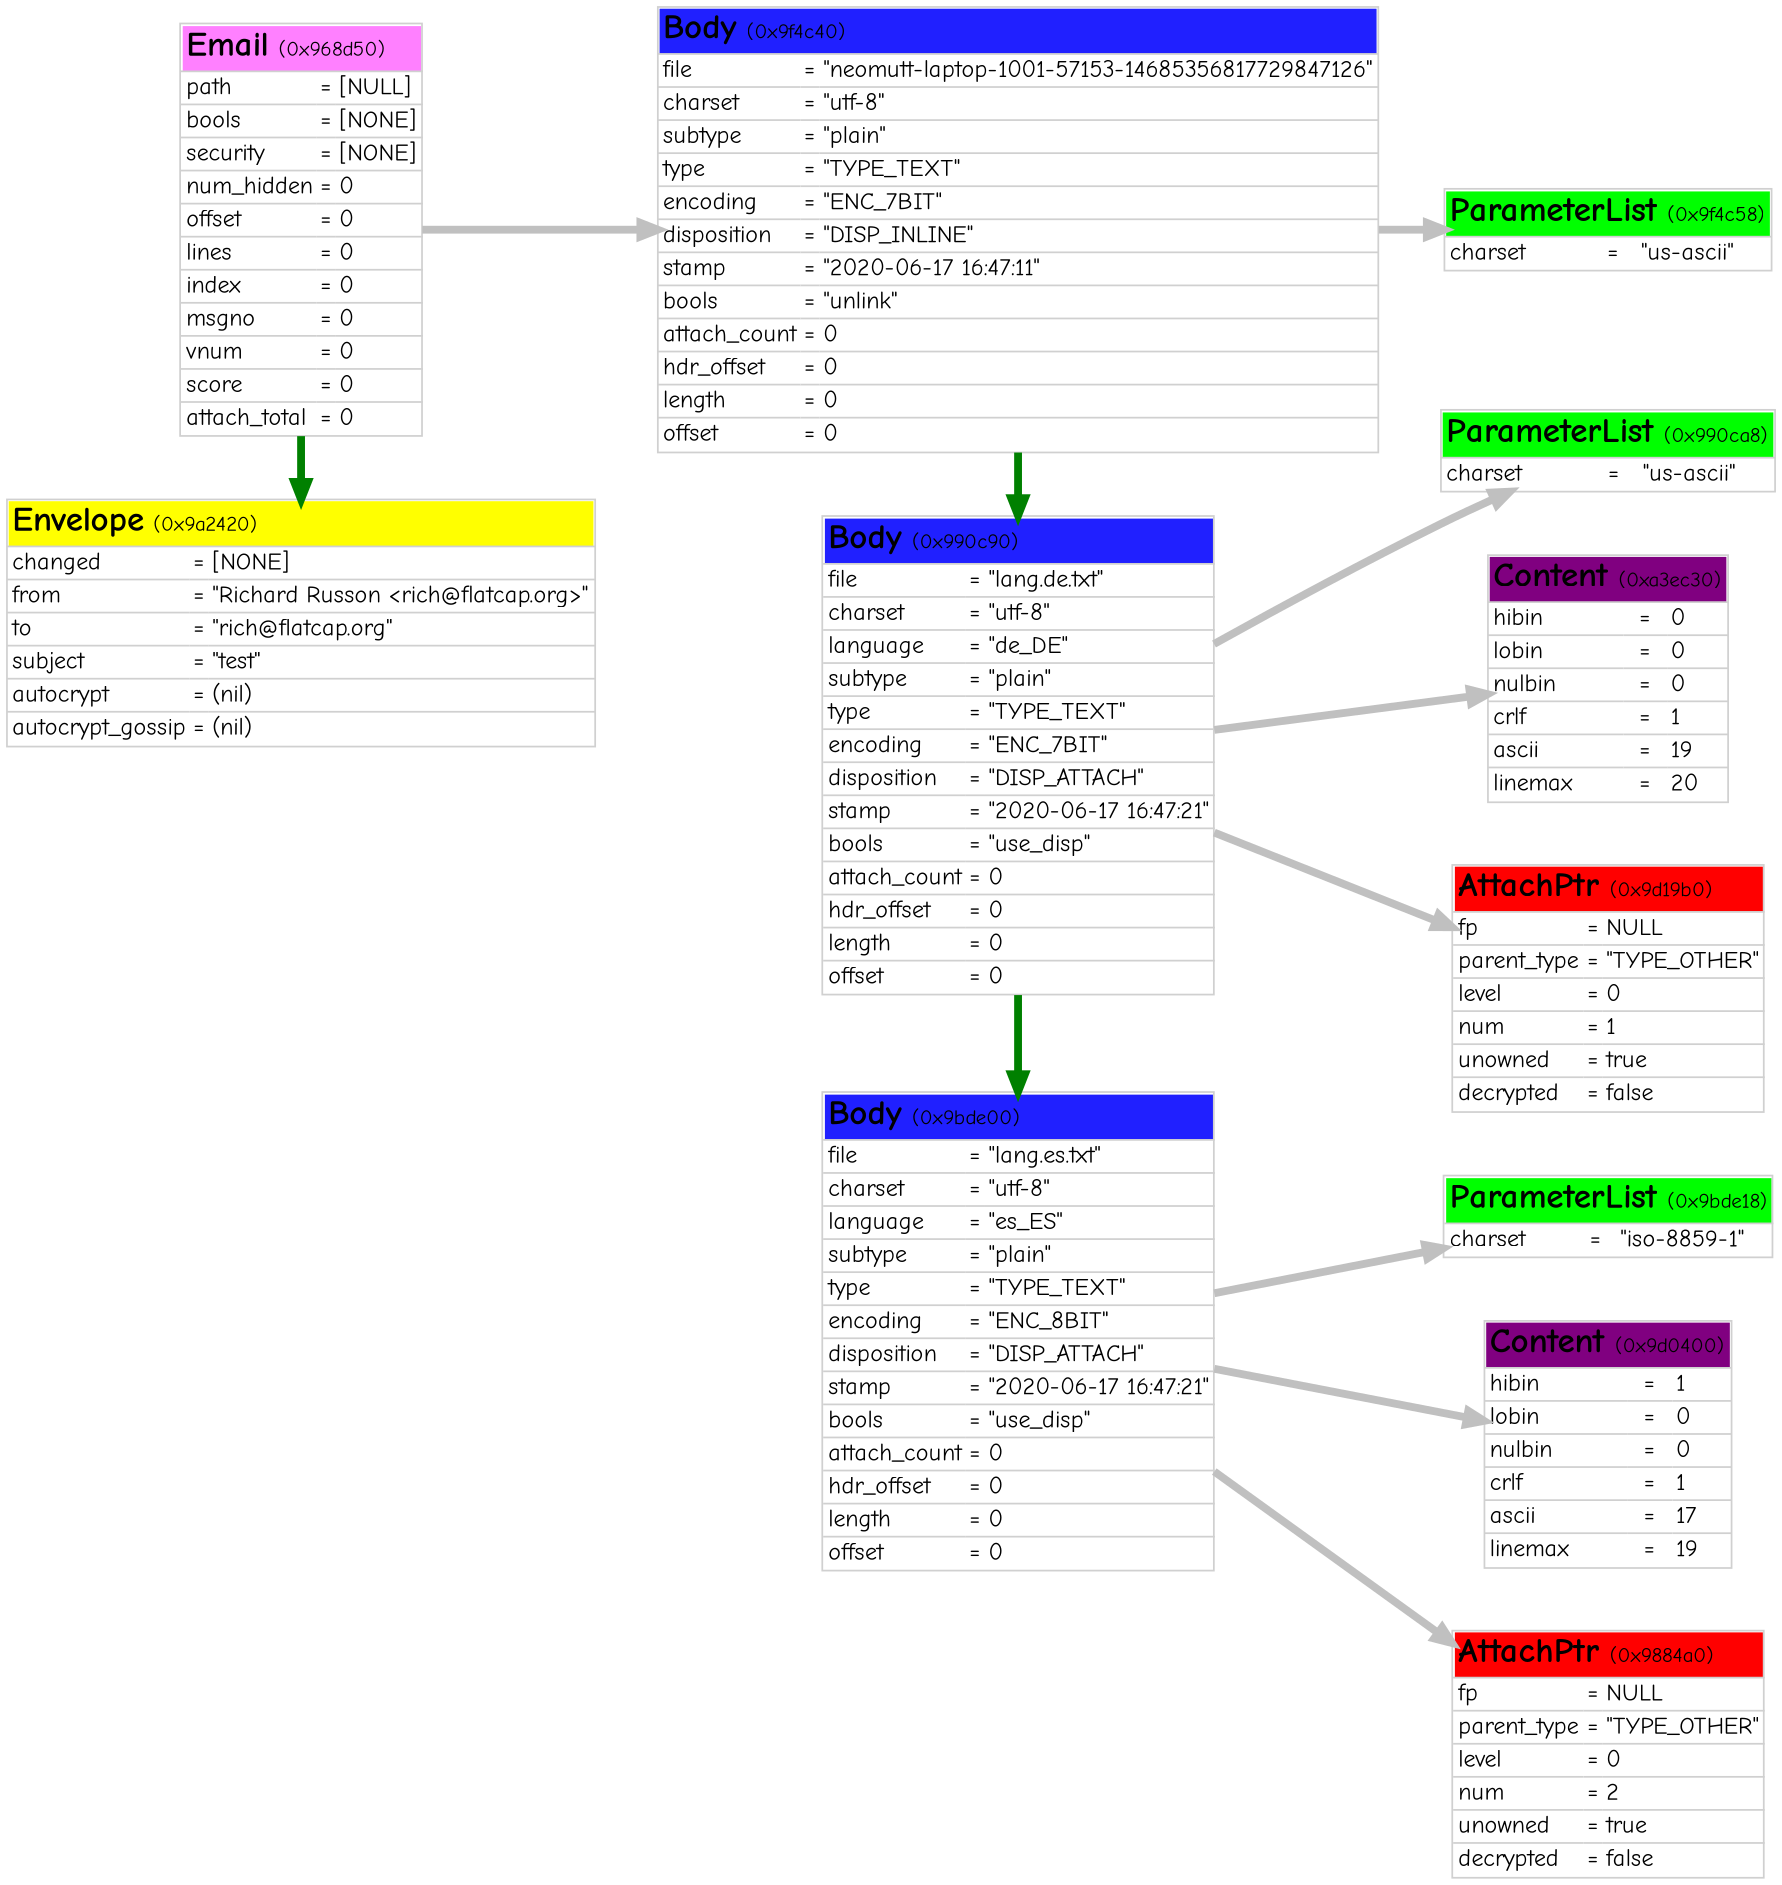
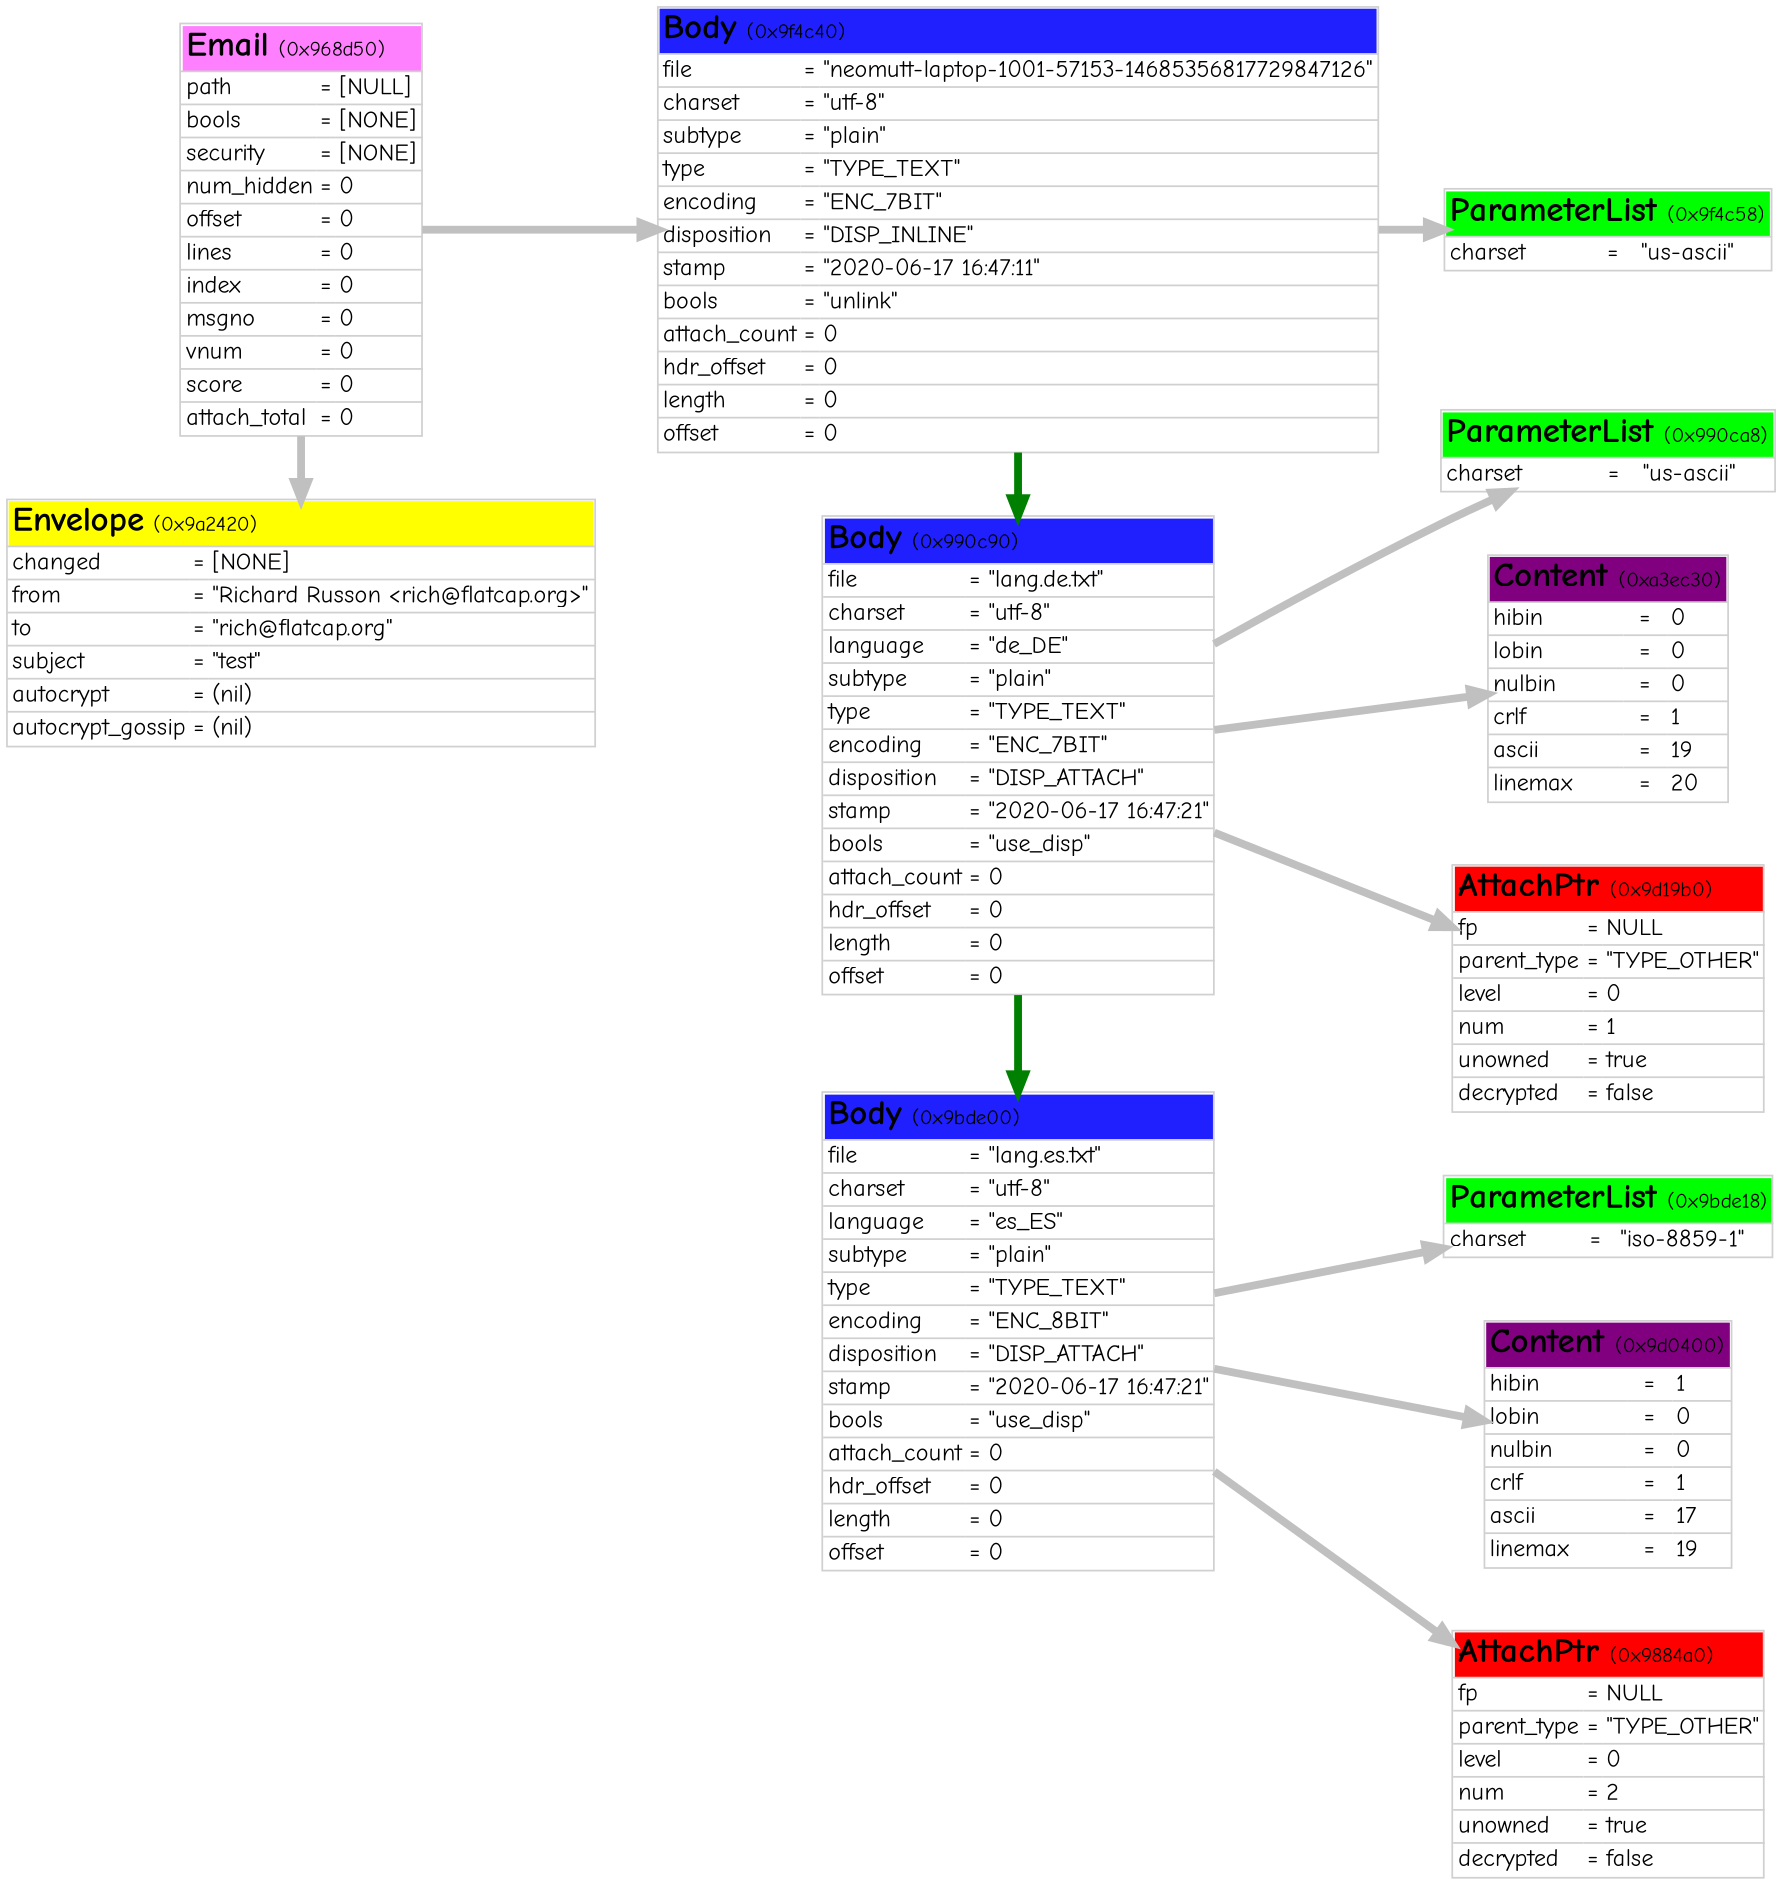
(301, 459) -> (301, 459)
